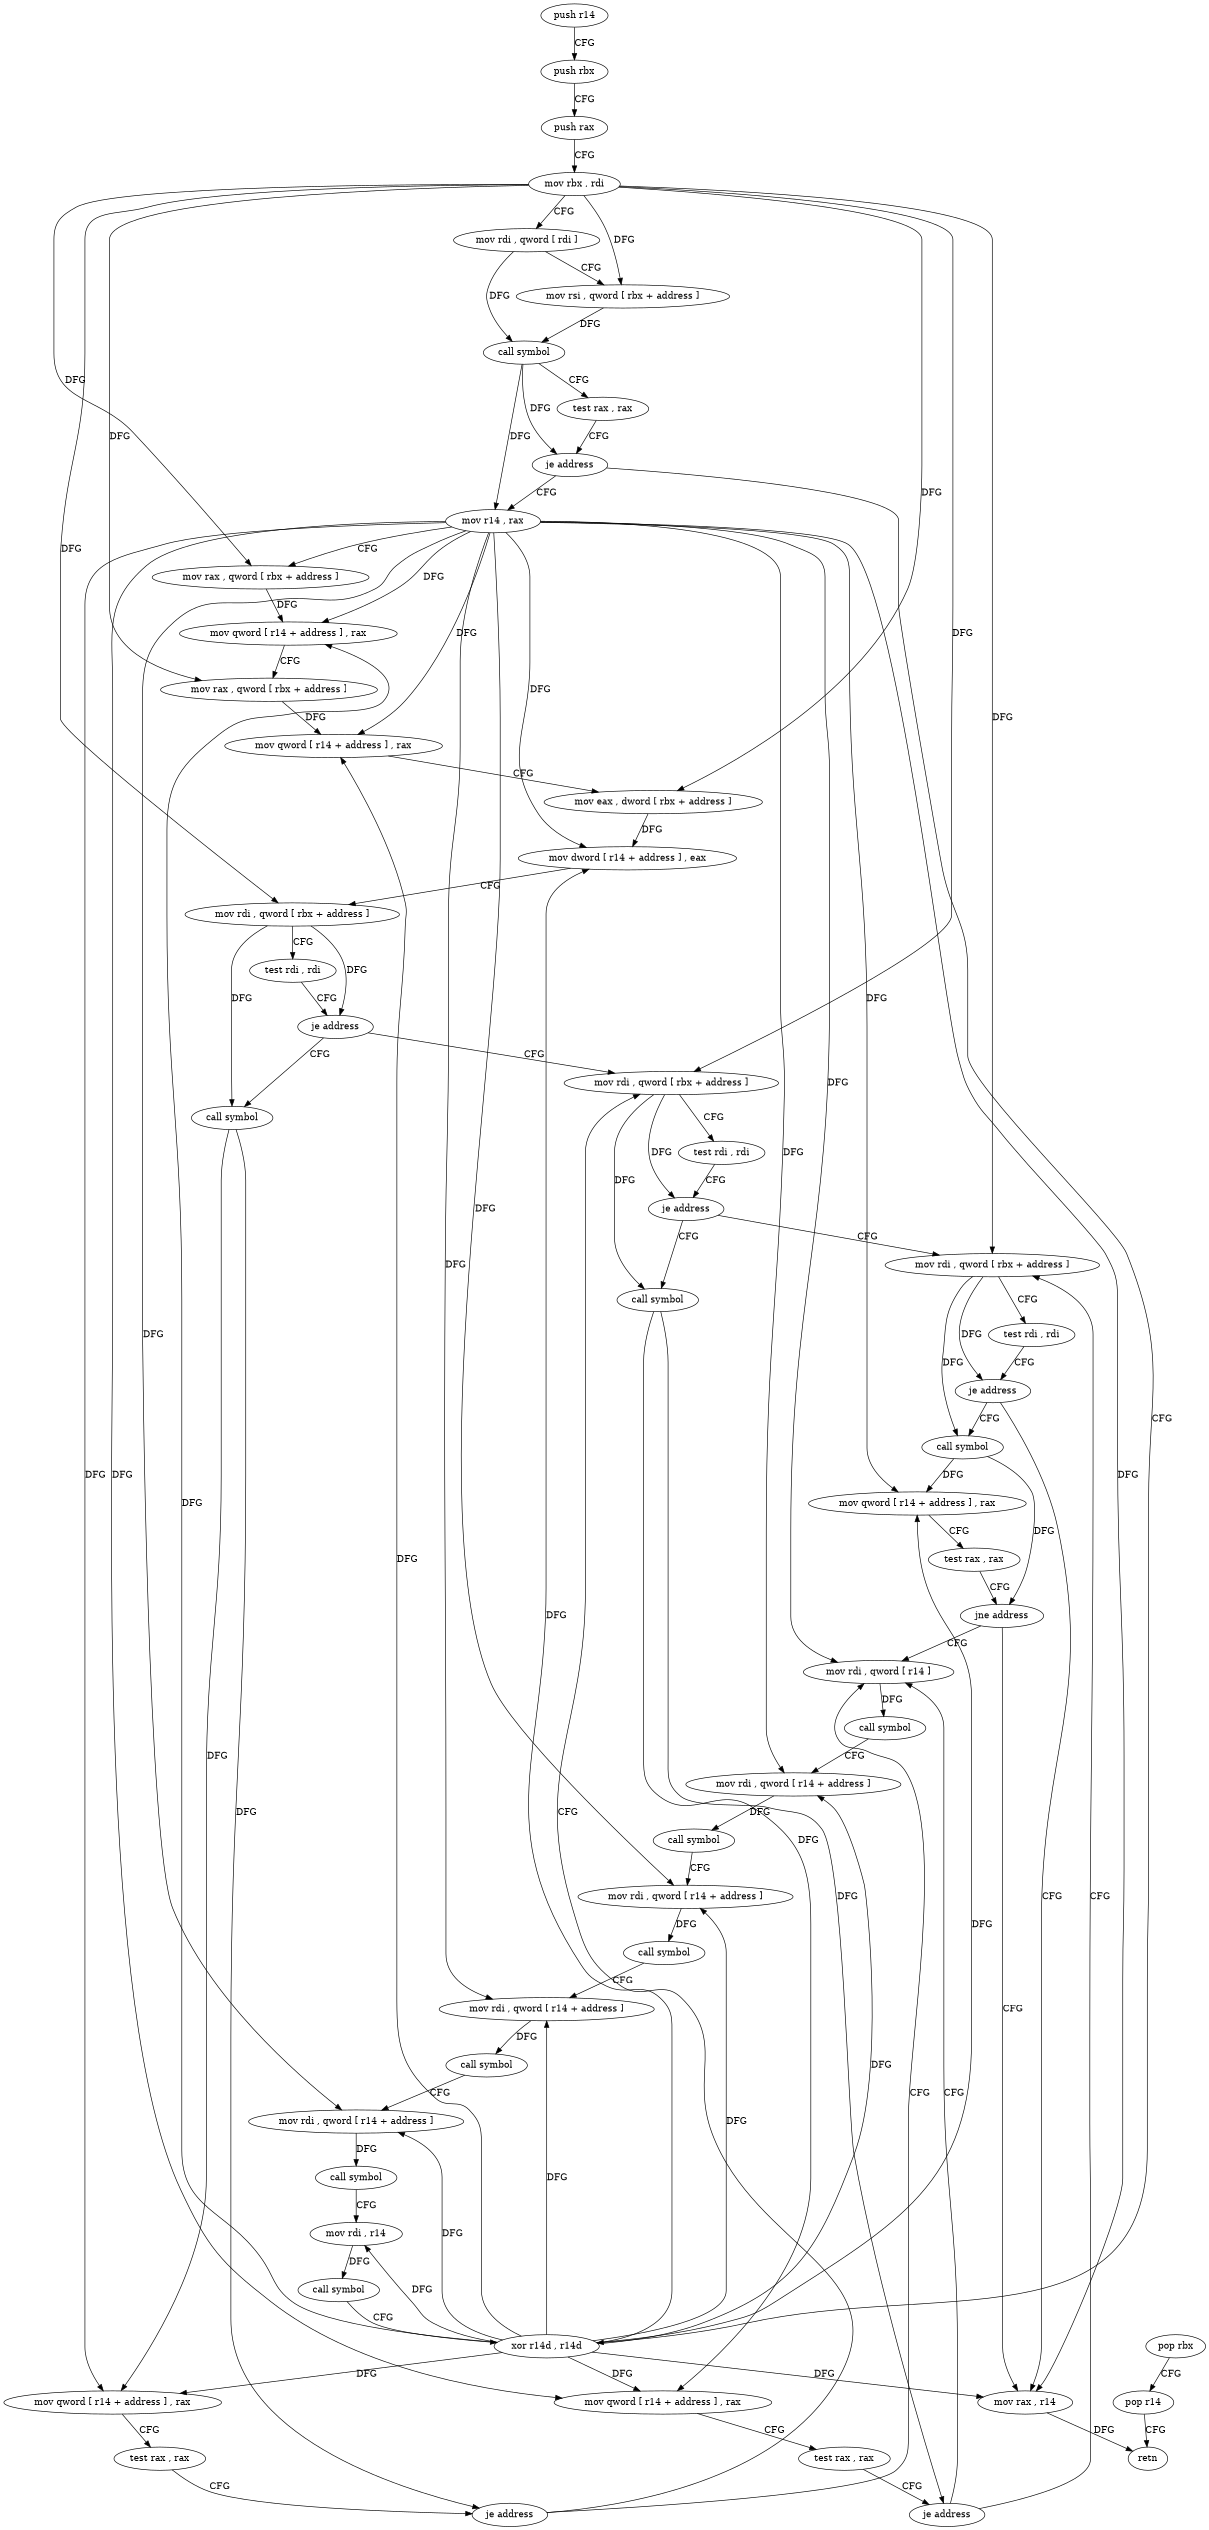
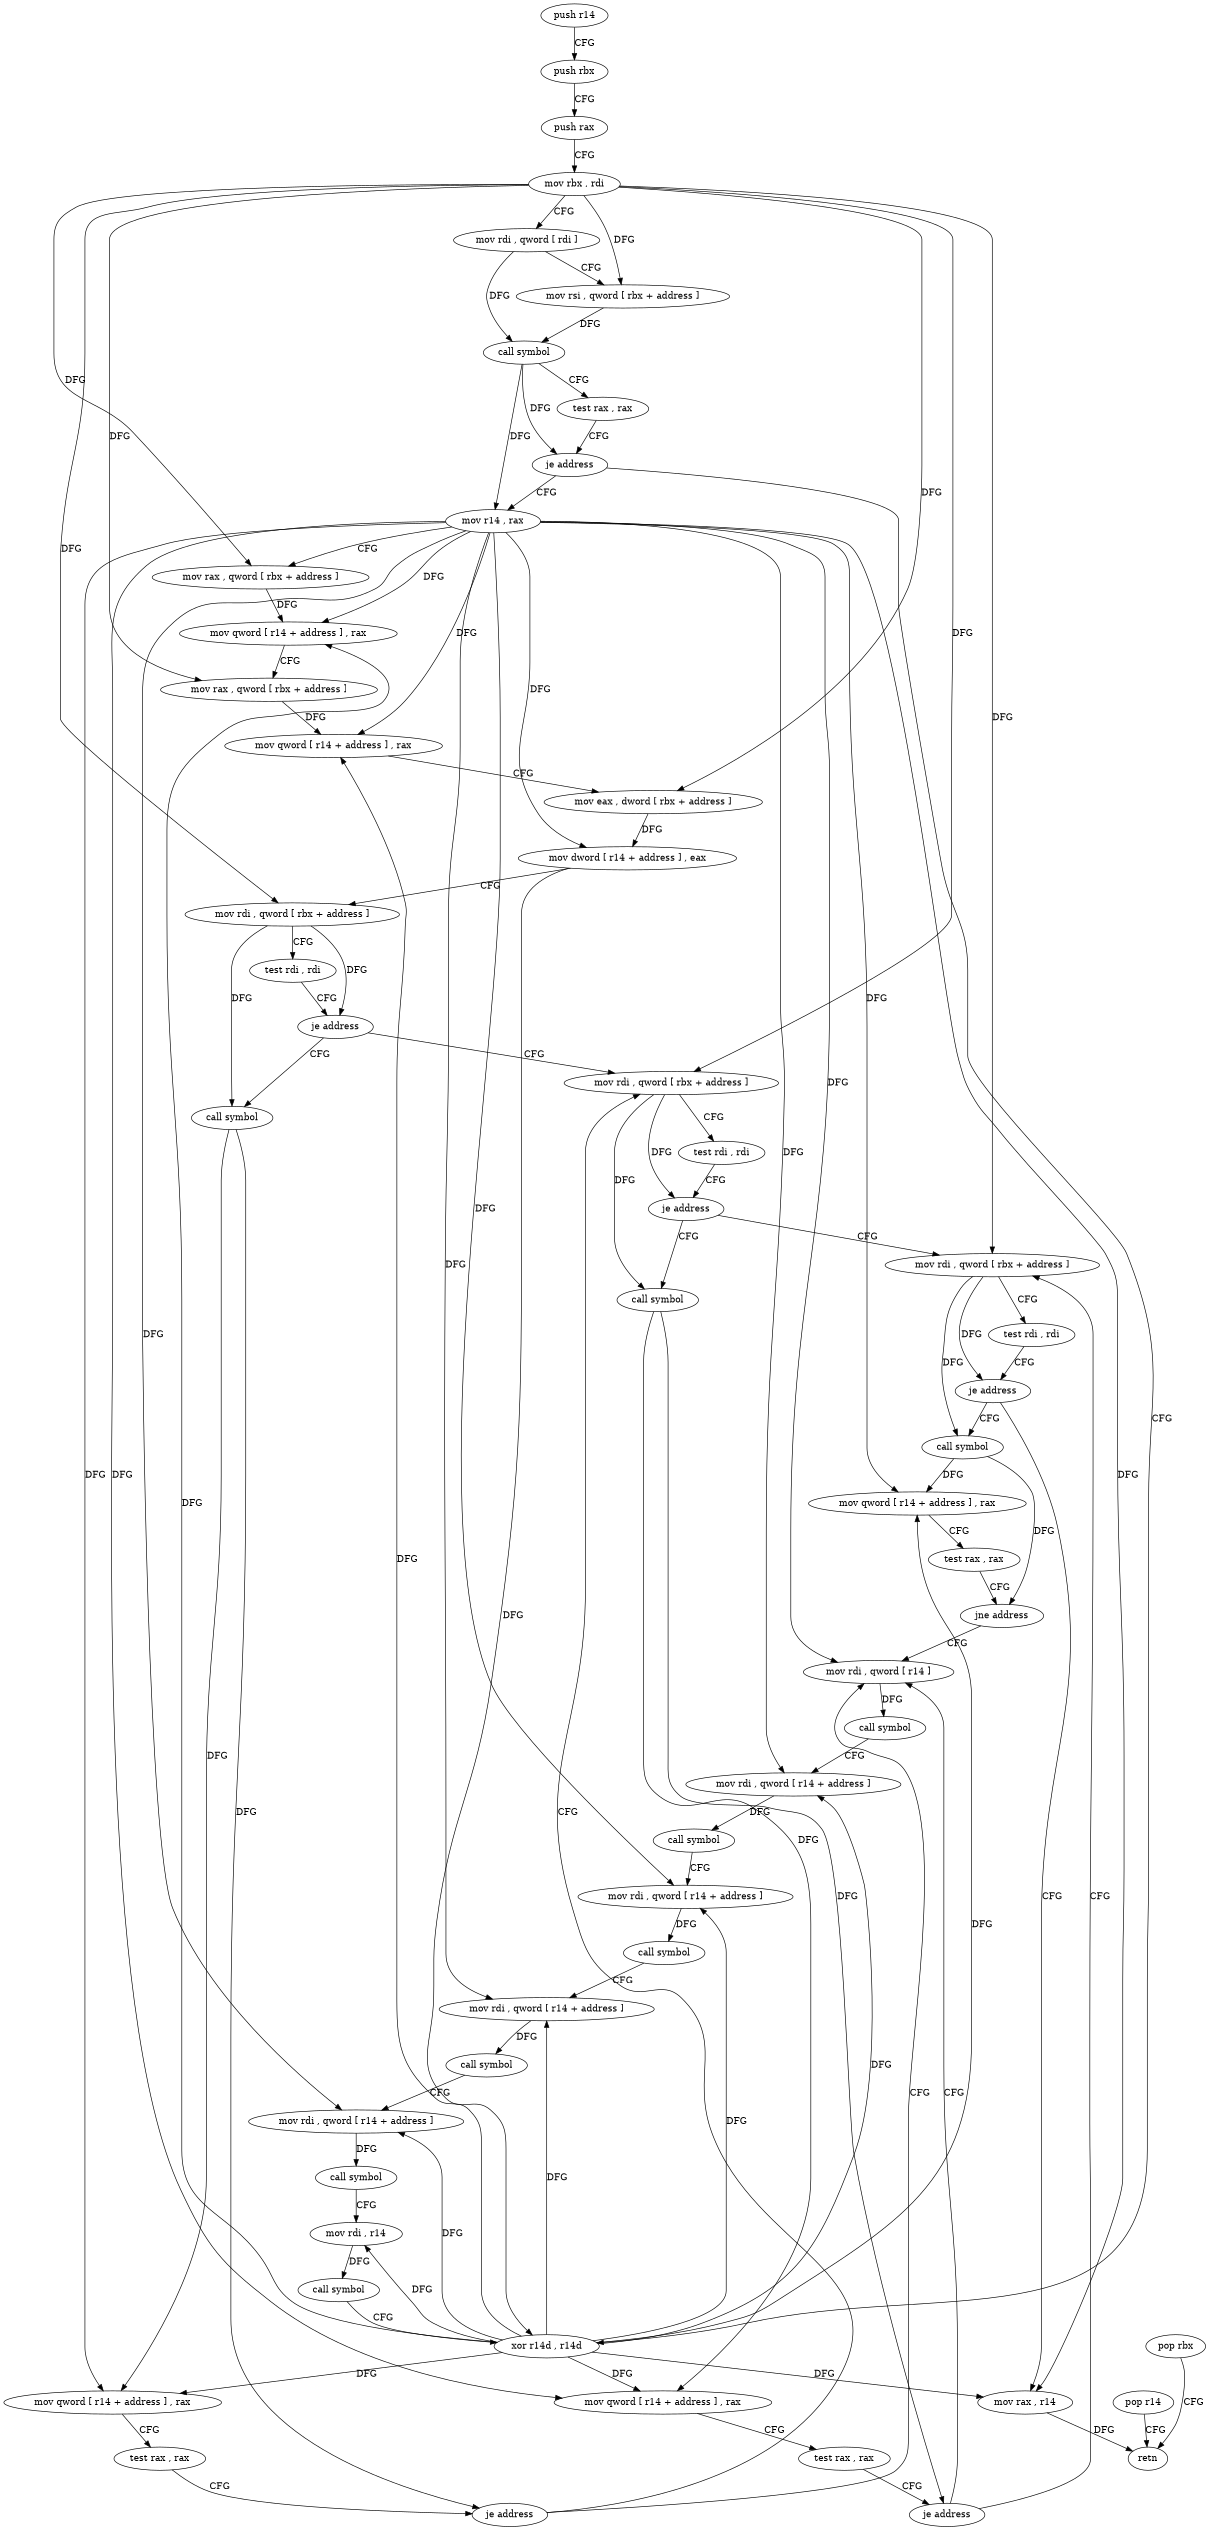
(543, 1659) -> (501, 1617)
(1003, 2007) -> none
(1161, 2372) -> (1182, 2403)
